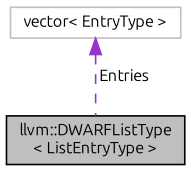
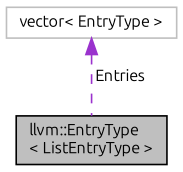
(96, 140) -> (92, 140)
